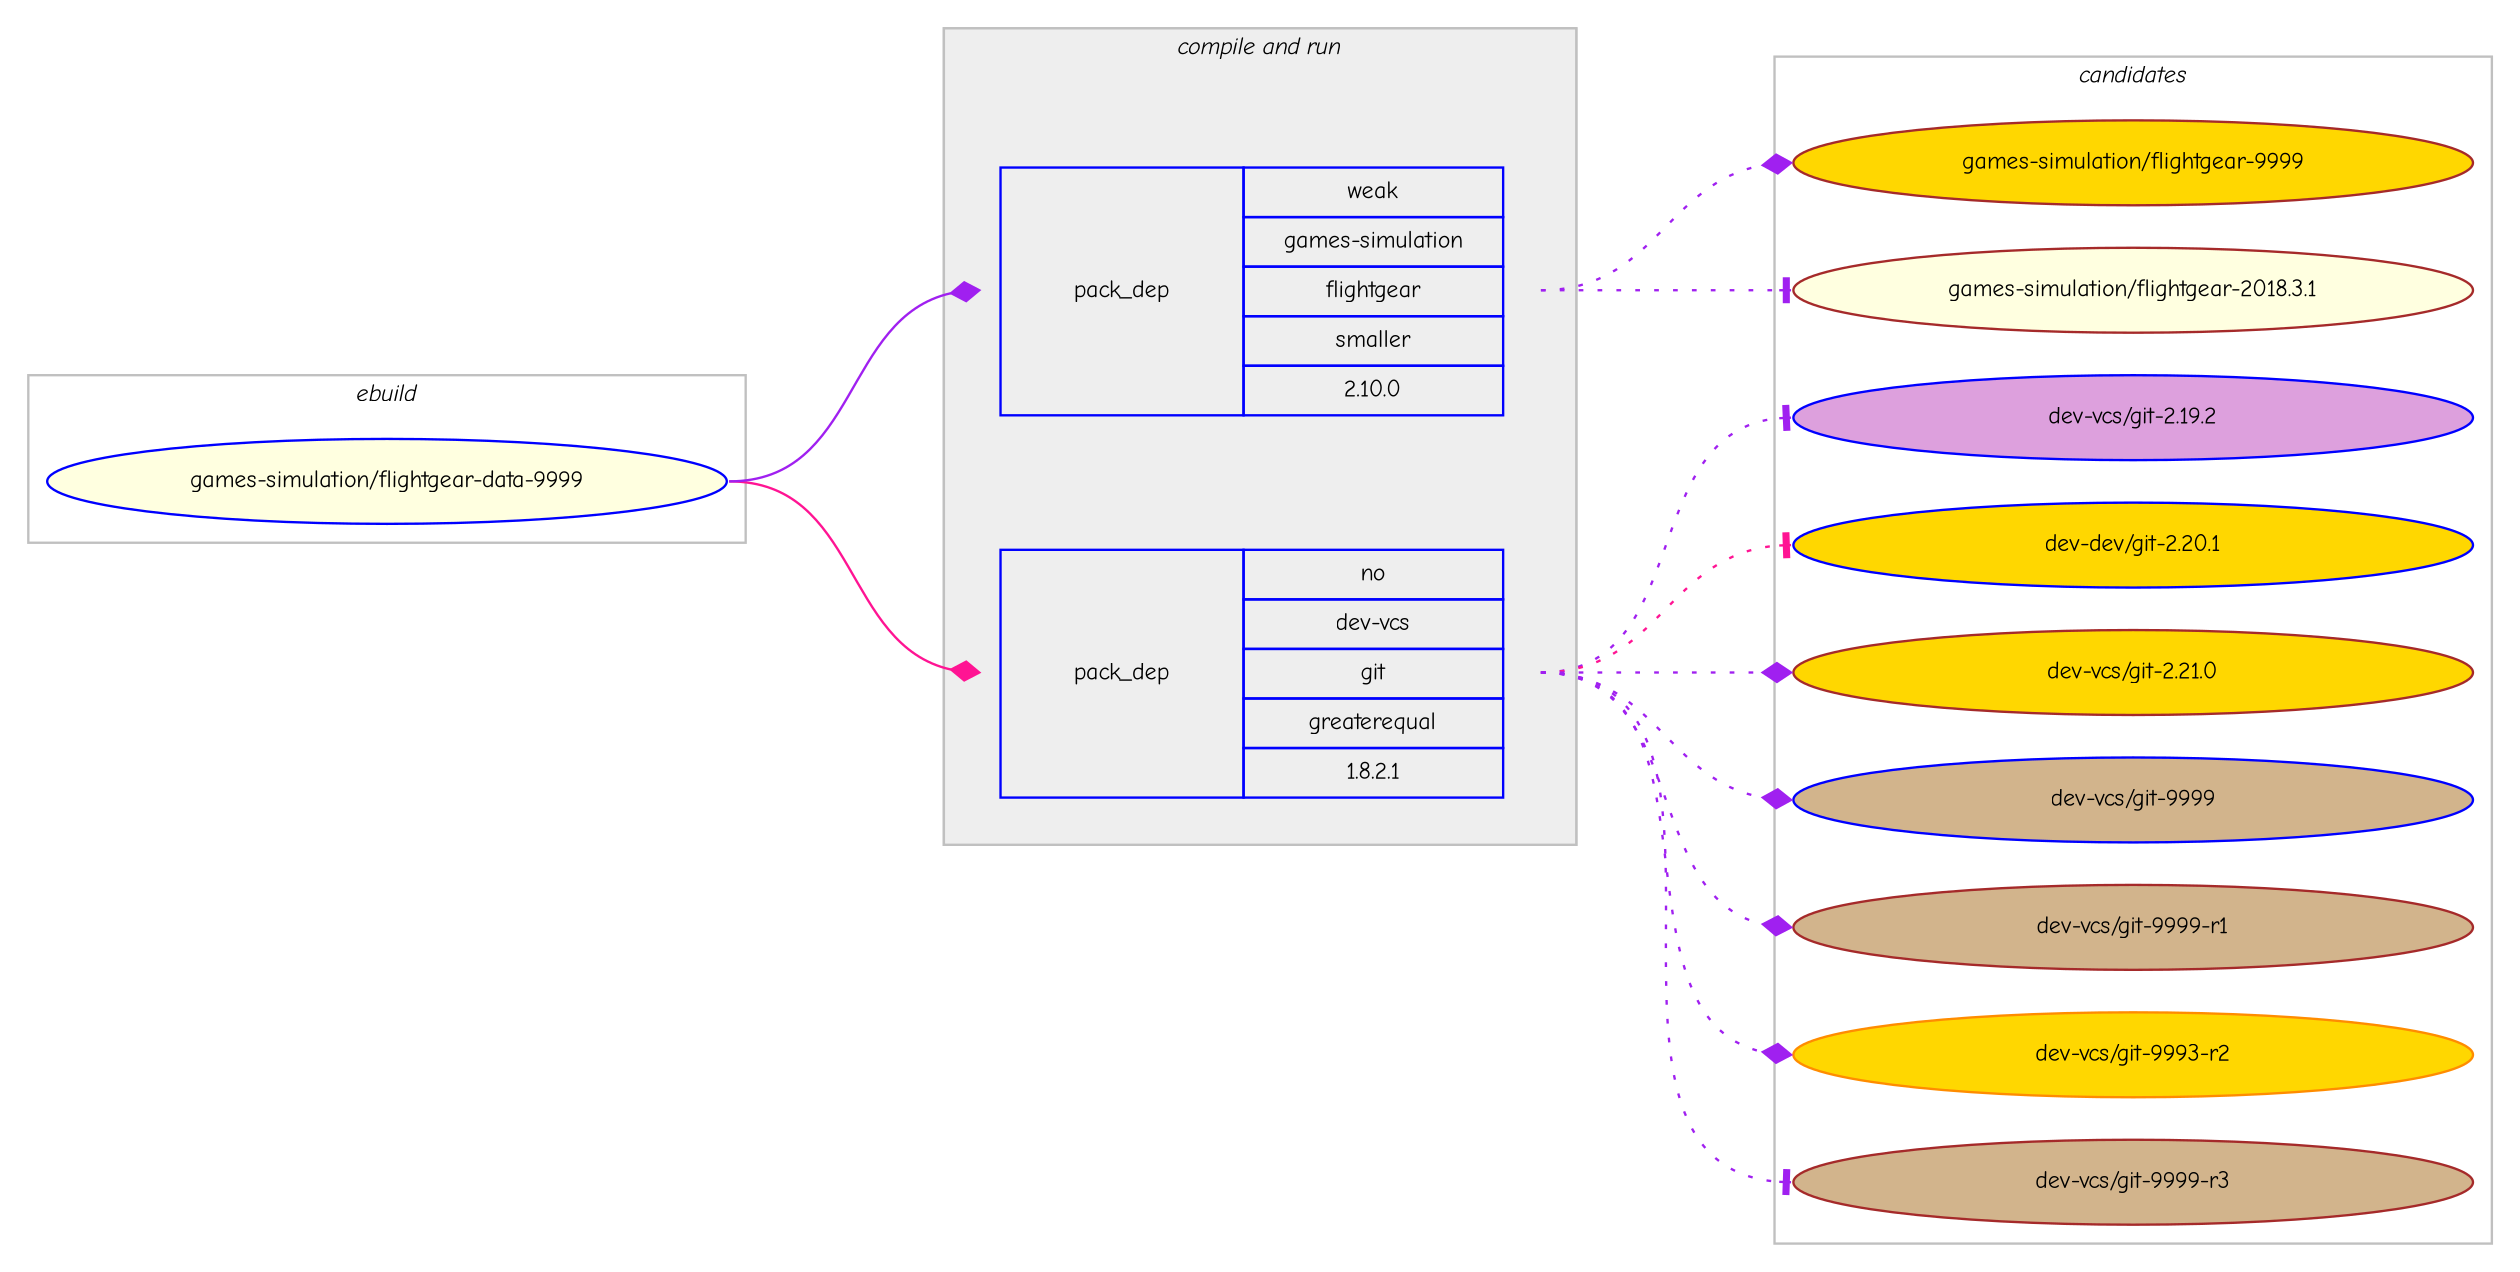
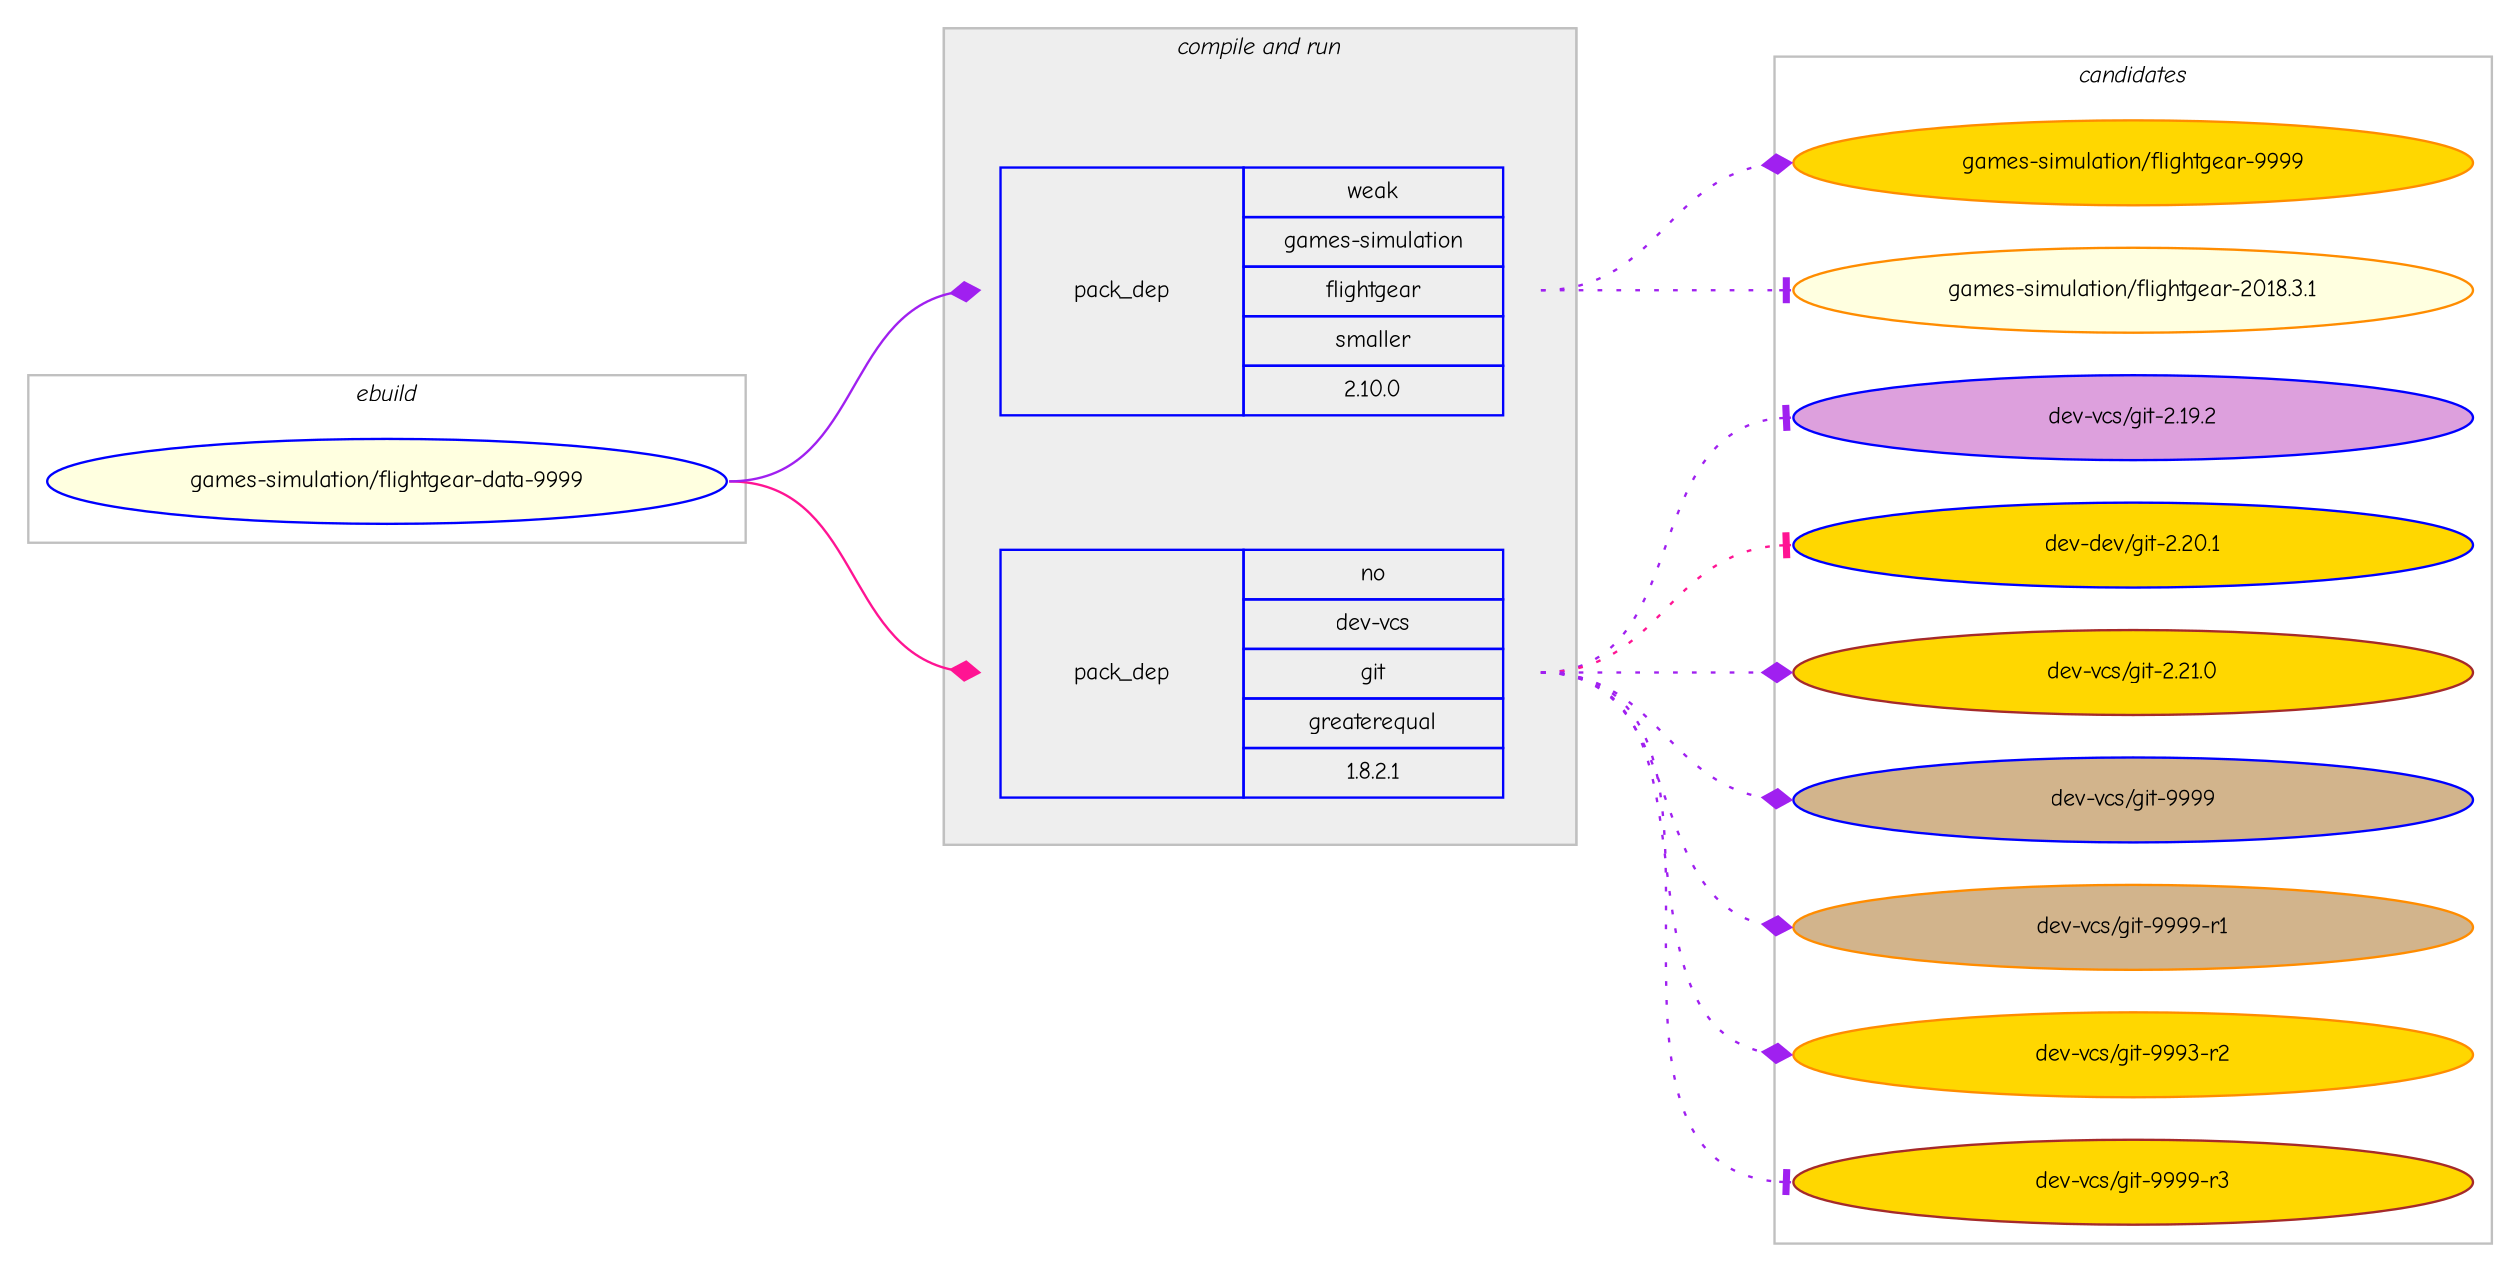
(2133, 163) -> (2133, 163)
(2133, 290) -> (2133, 290)
(2133, 927) -> (2133, 927)
(2133, 1182) -> (2133, 1182)
